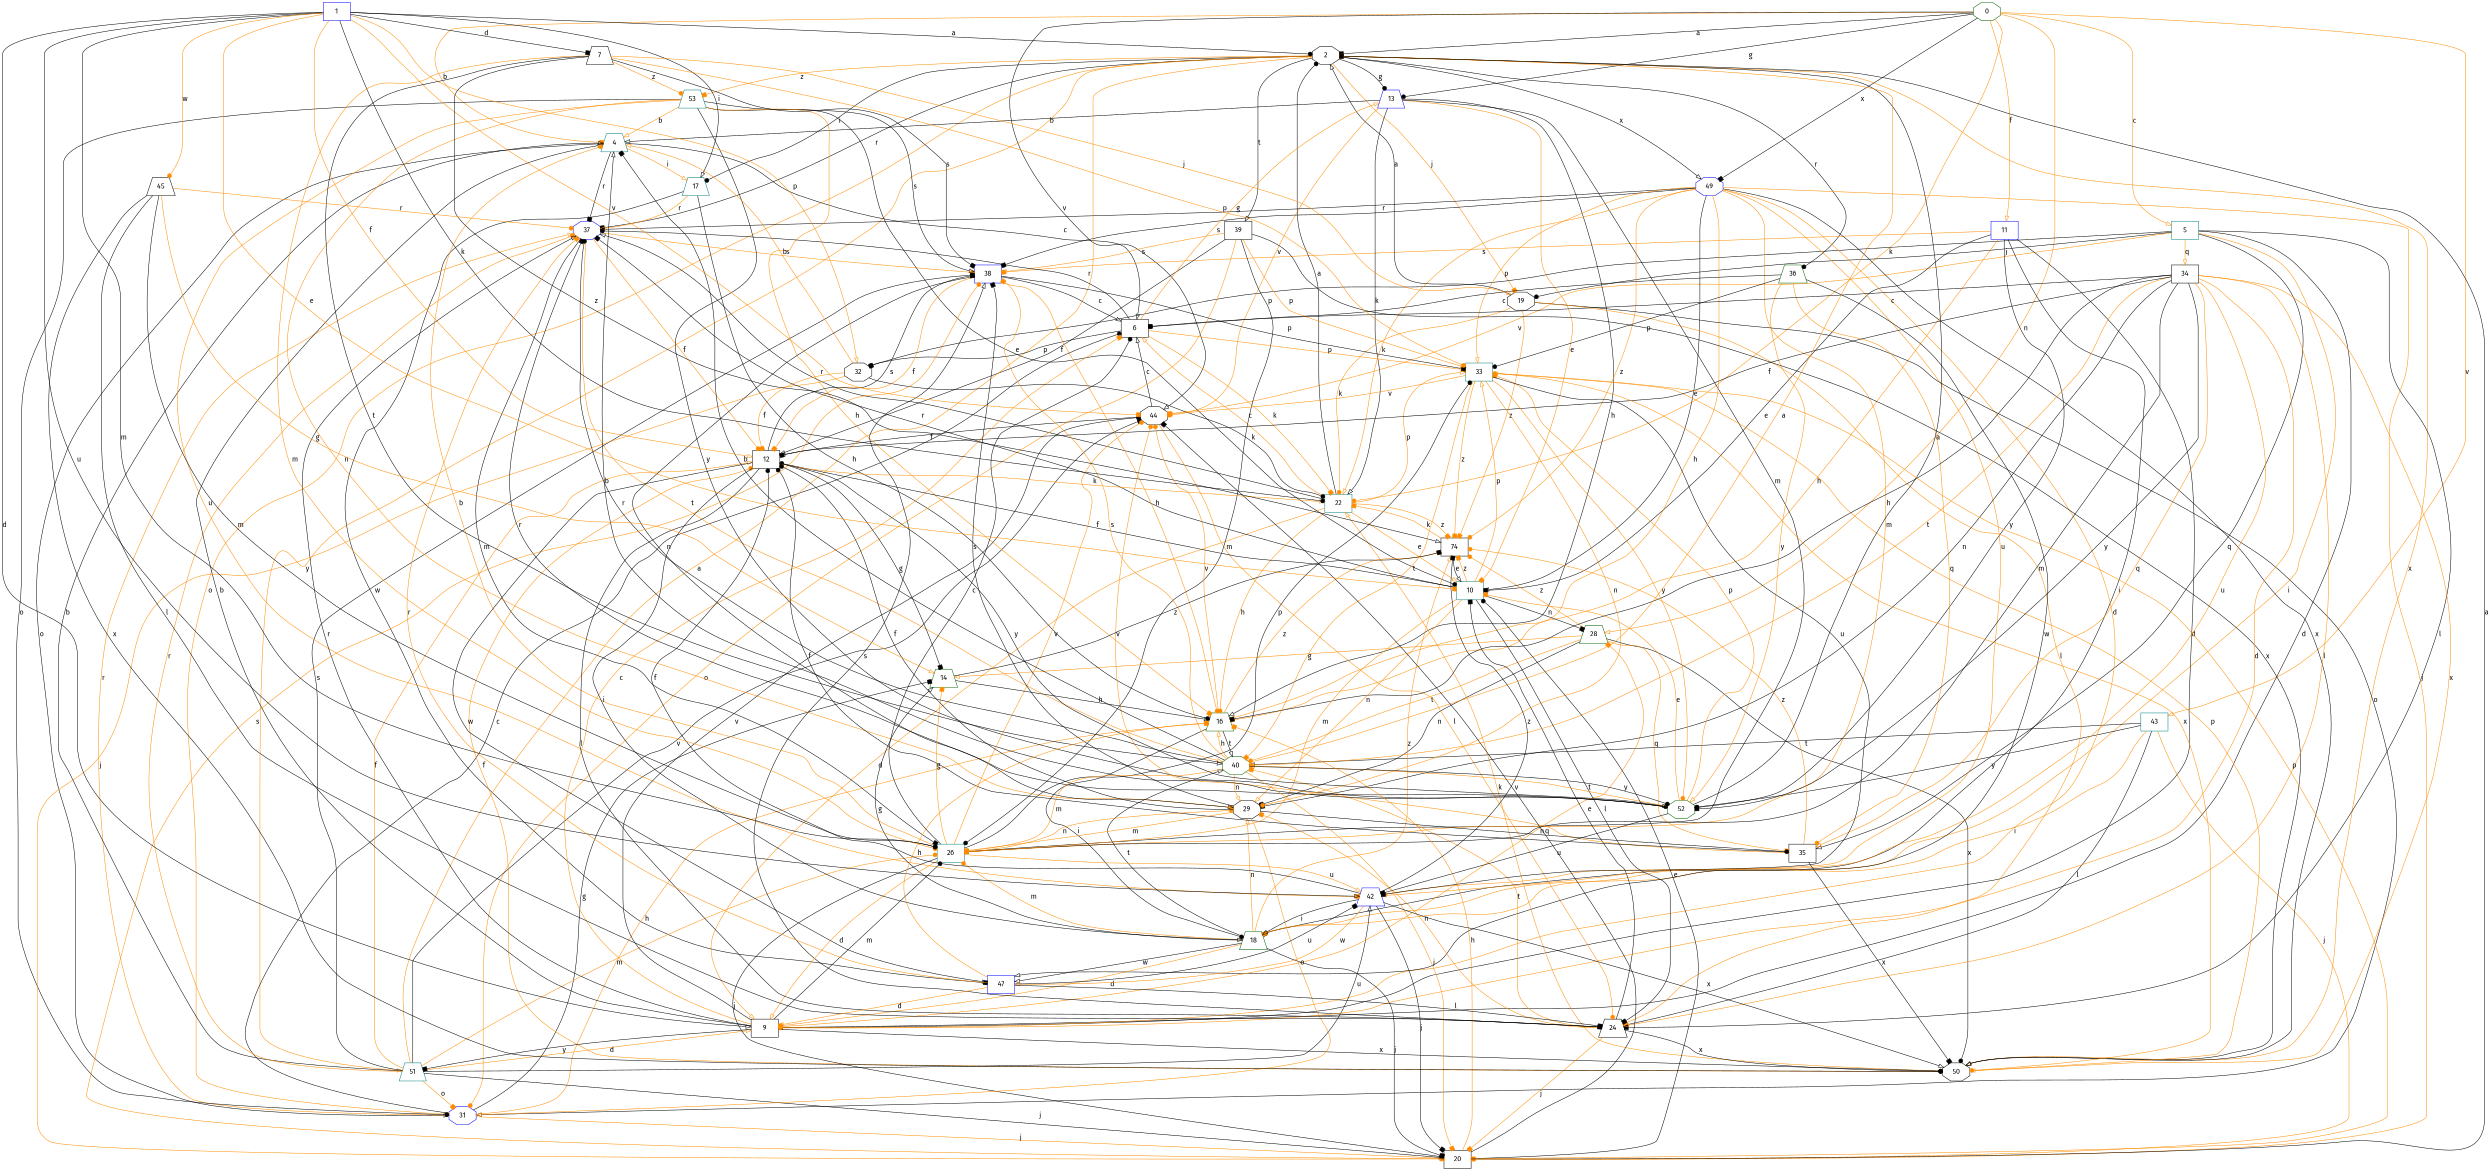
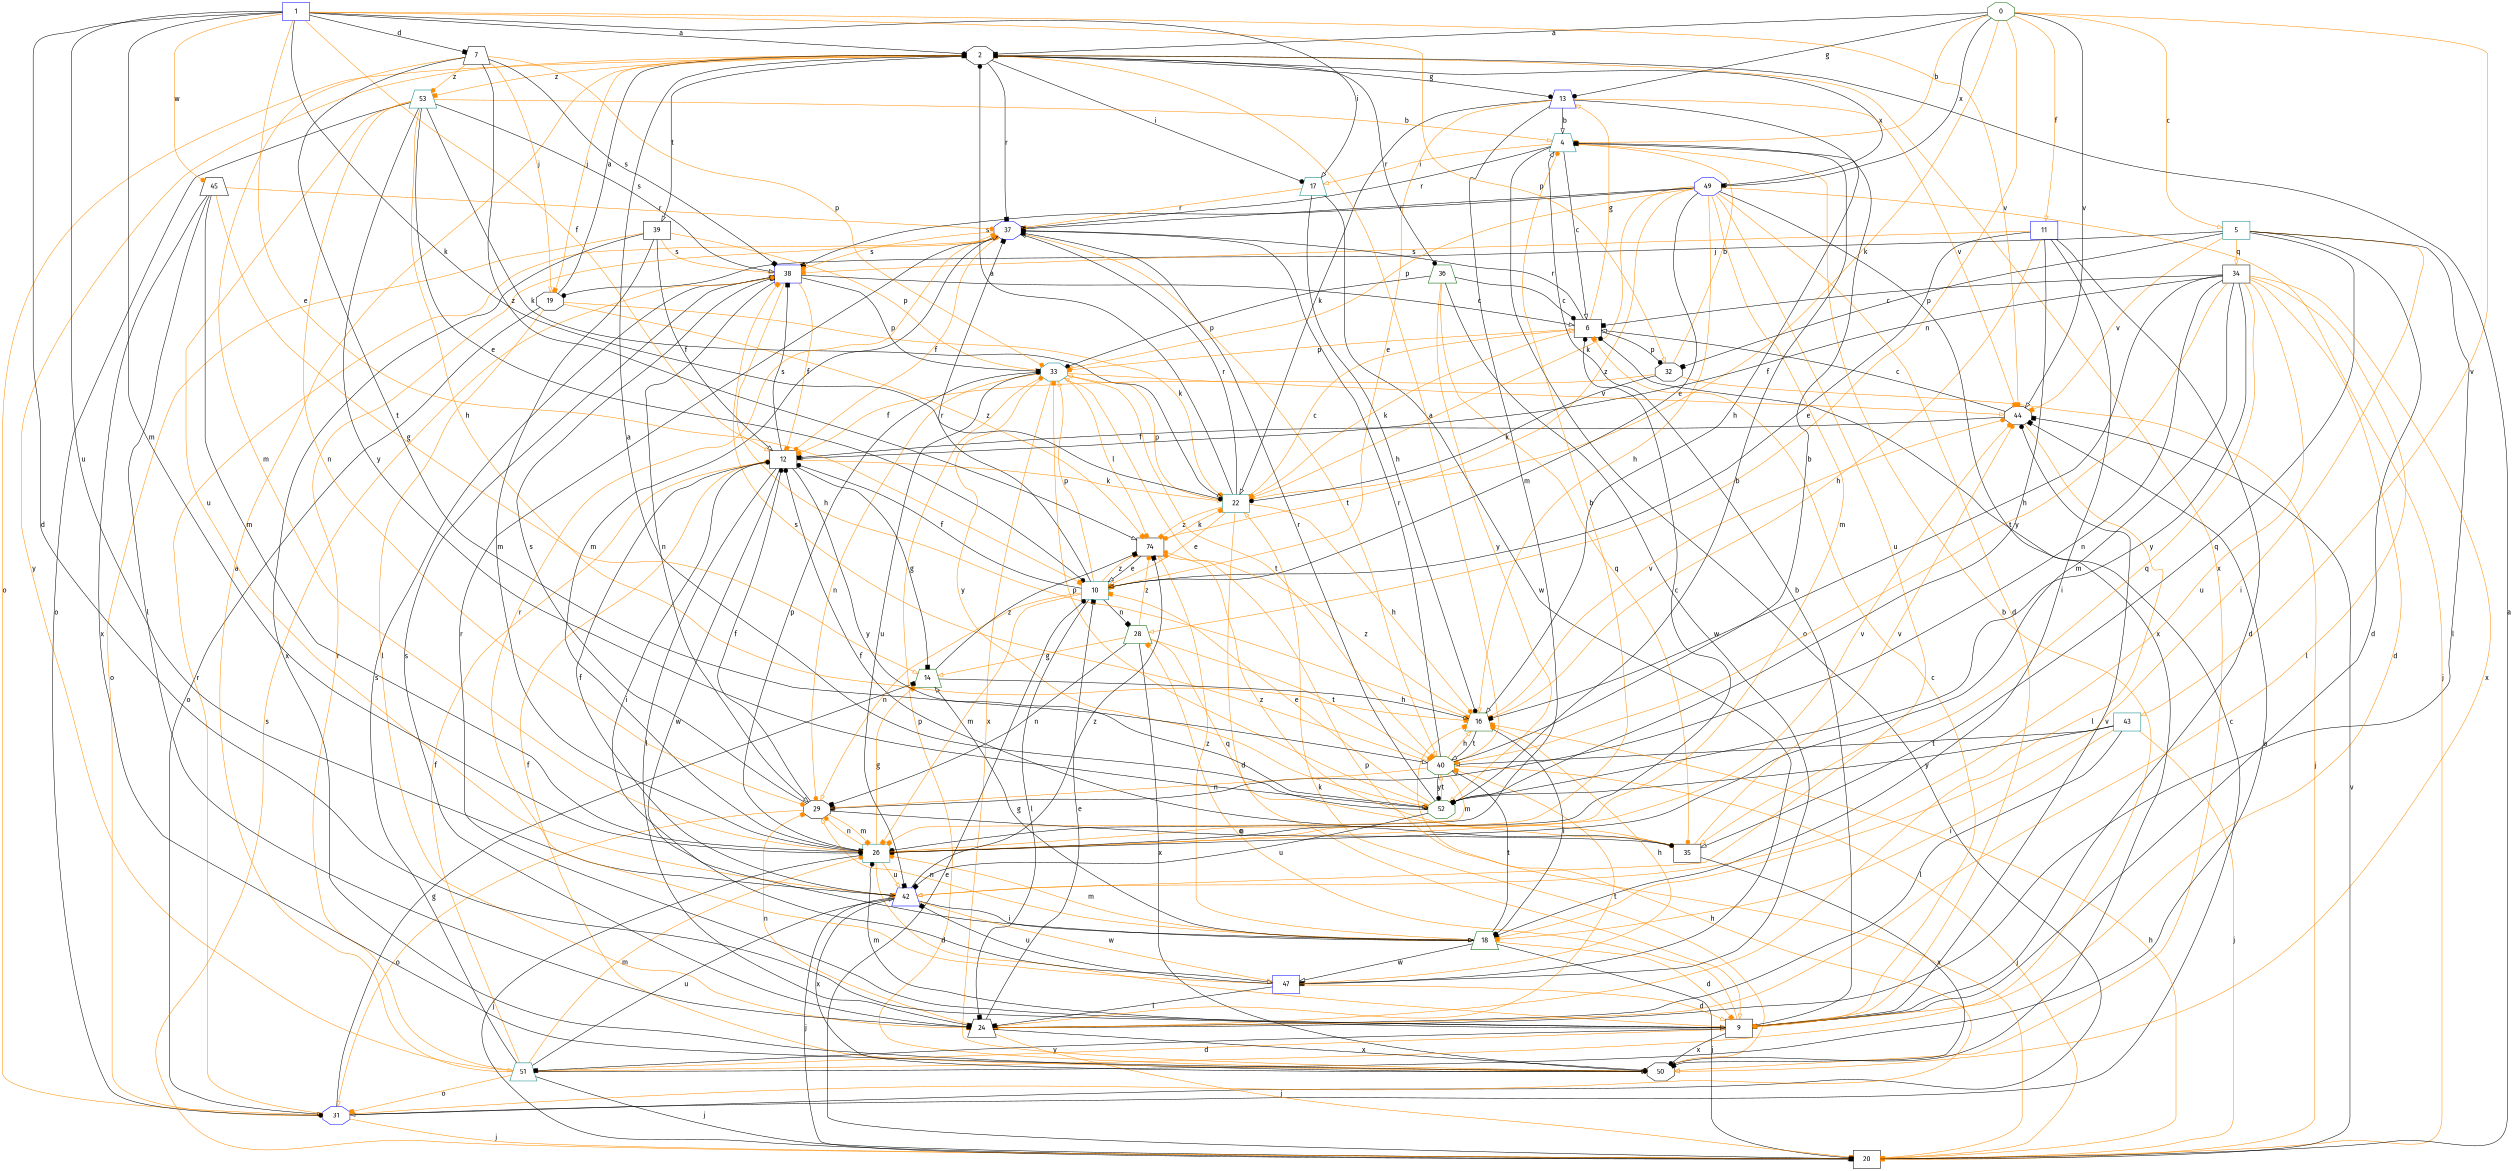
none -> (790, 350)
(1479, 372) -> (1054, 372)
(1463, 460) -> (1113, 460)
(82, 564) -> (1889, 1022)
(678, 744) -> (2266, 744)
